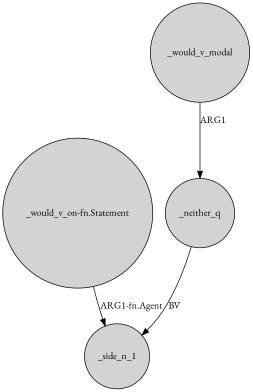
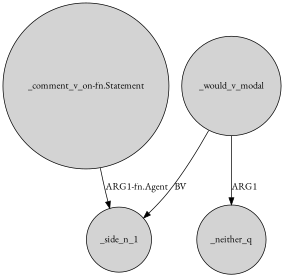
(78, 213) -> (86, 86)
(174, 291) -> (182, 174)
